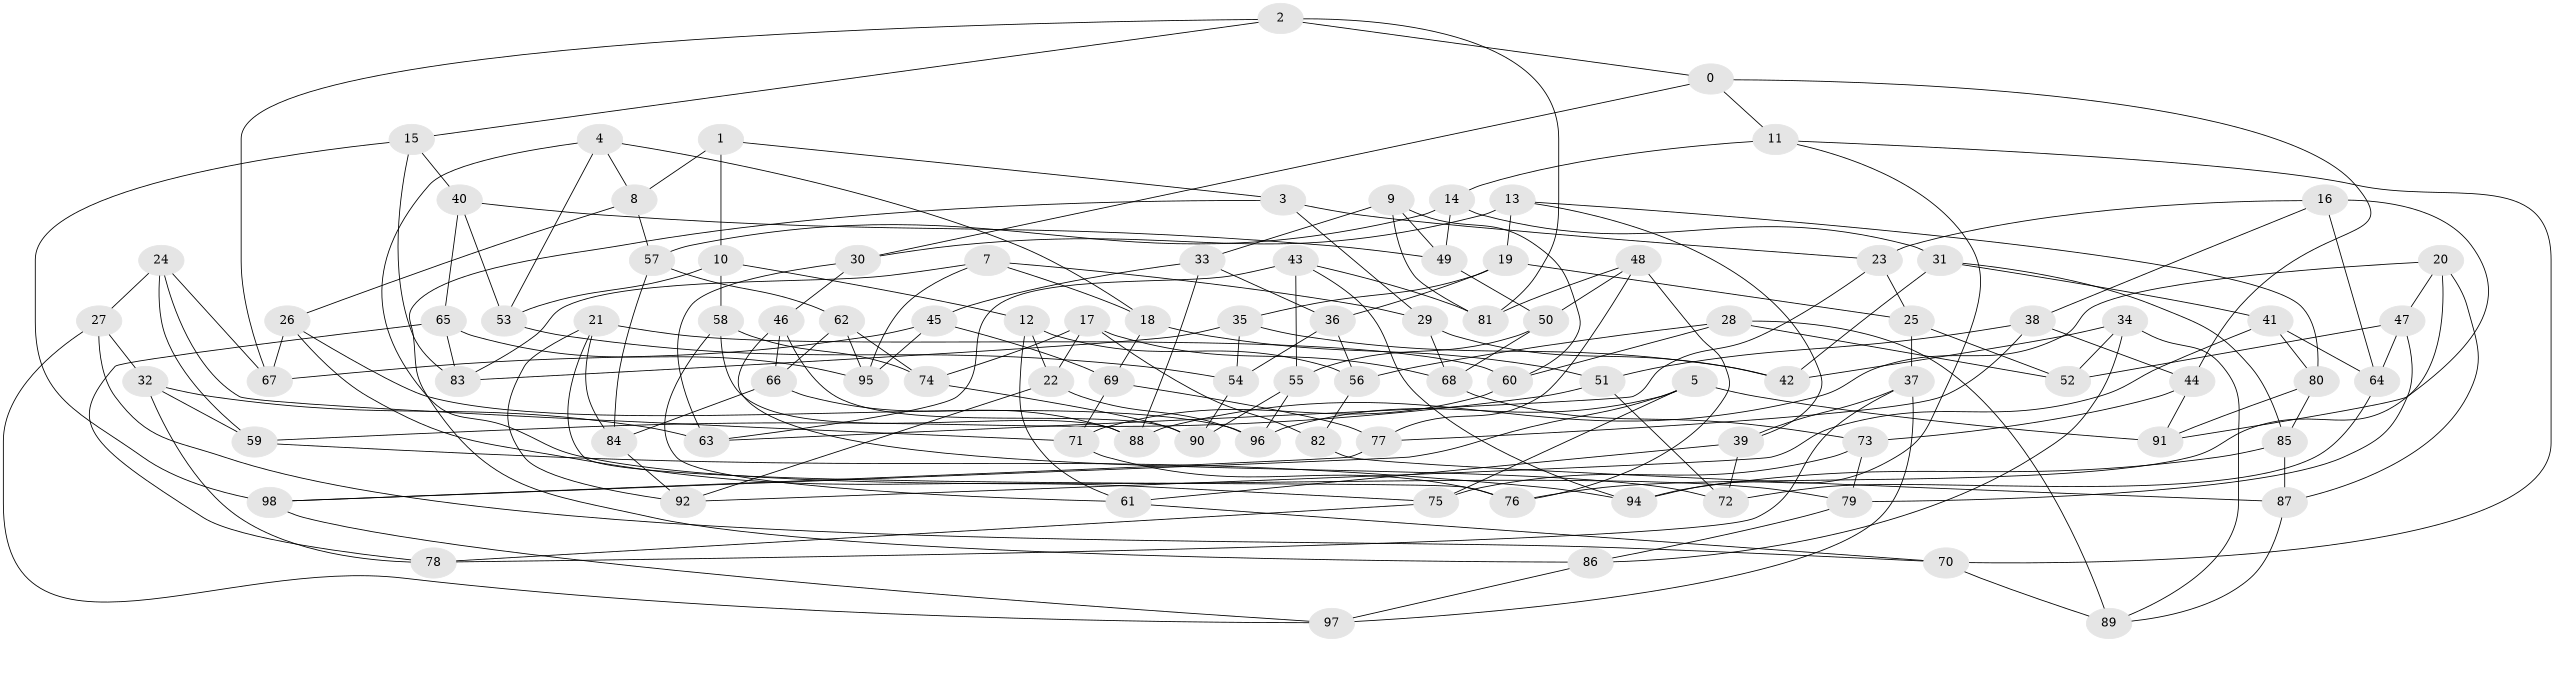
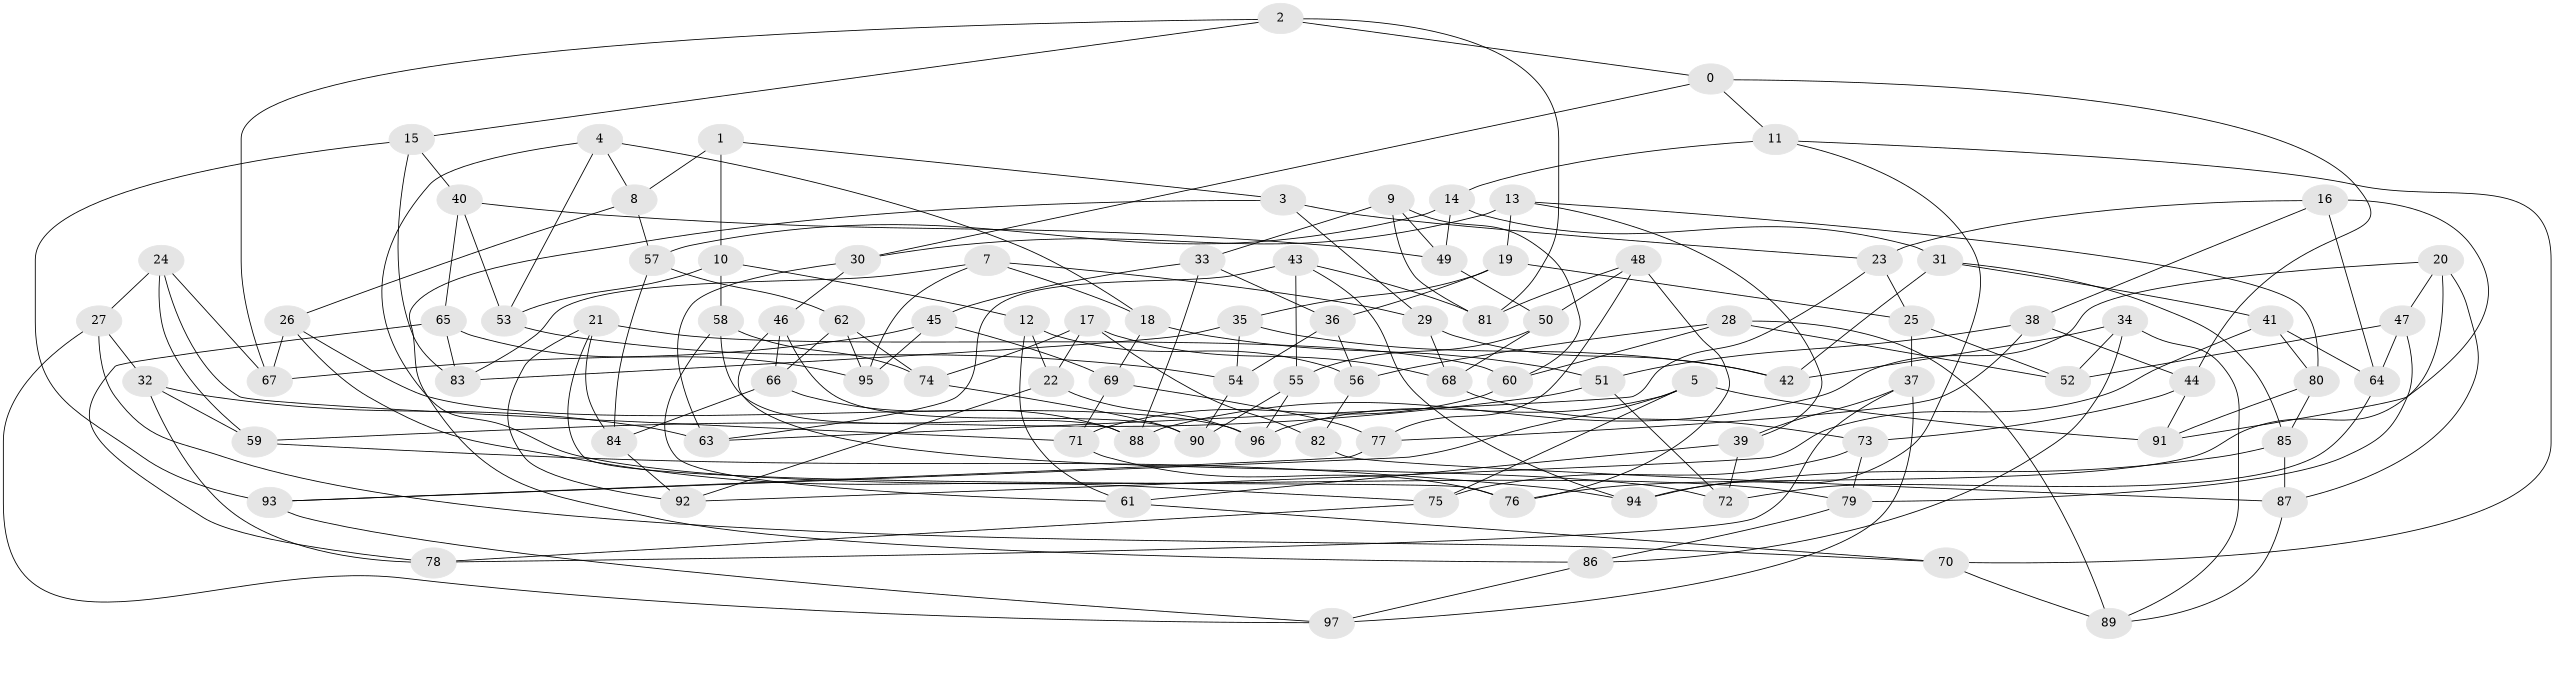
(270, 502) -> (270, 502)
